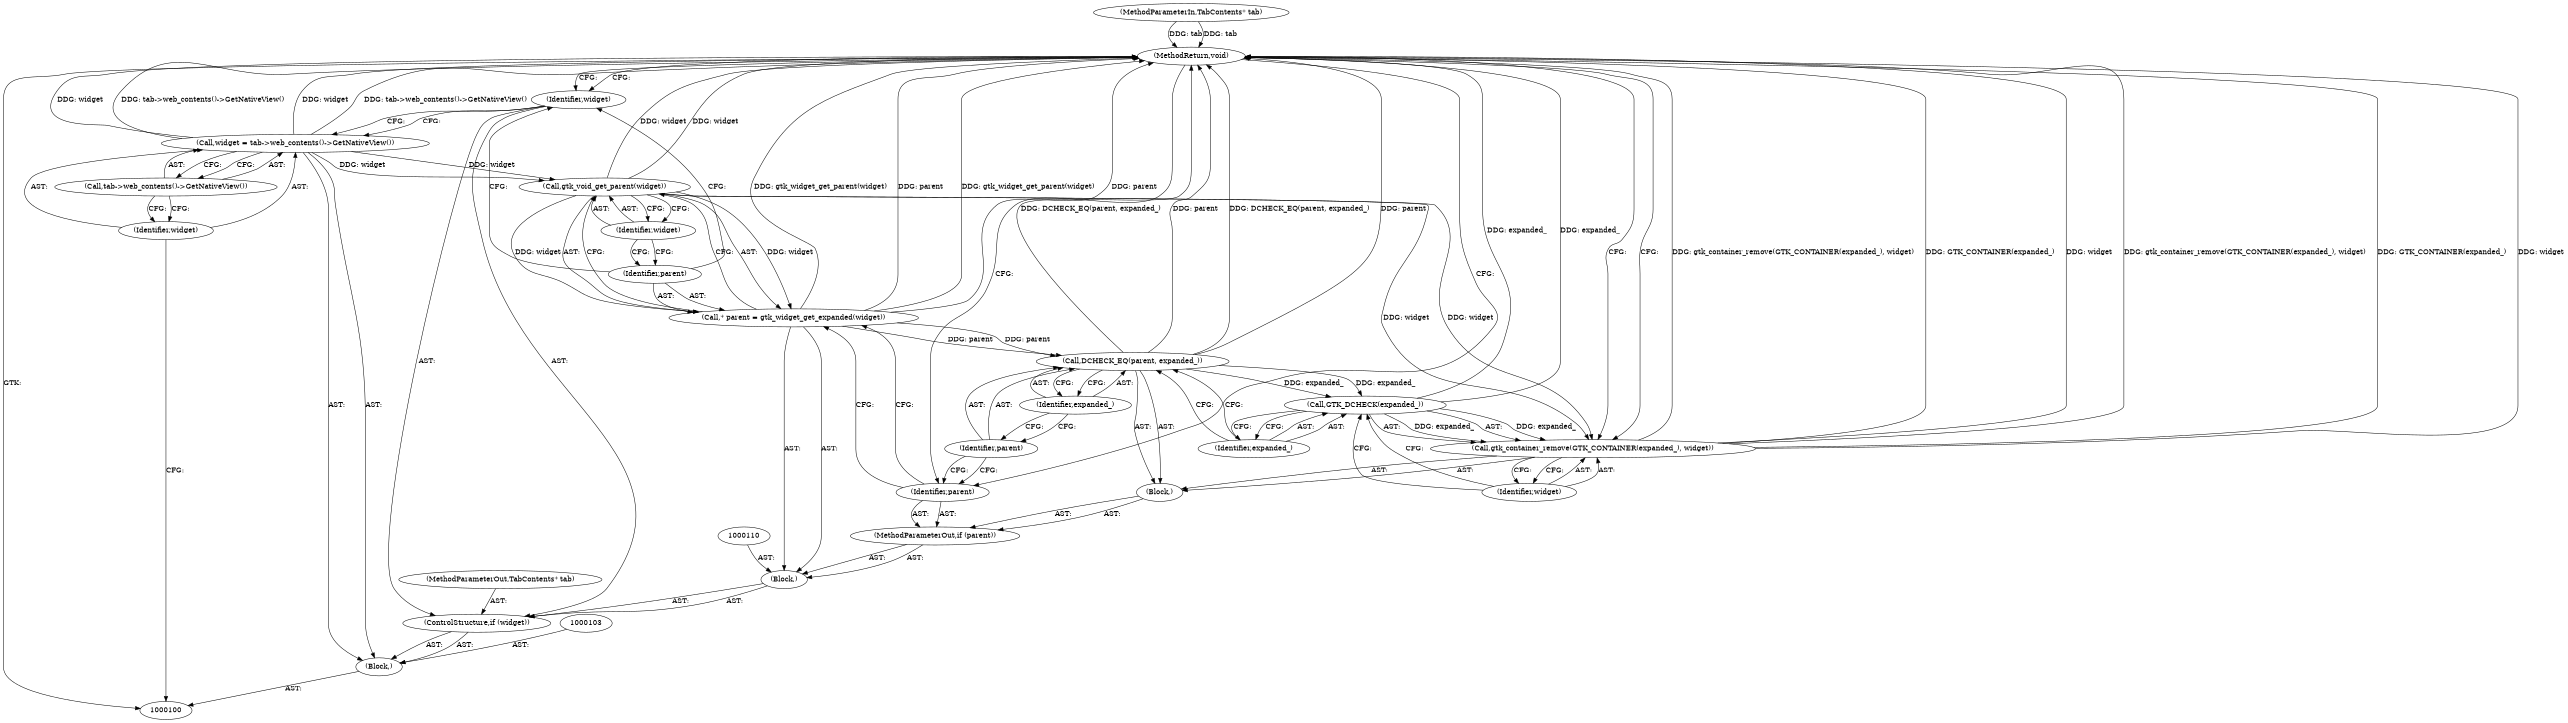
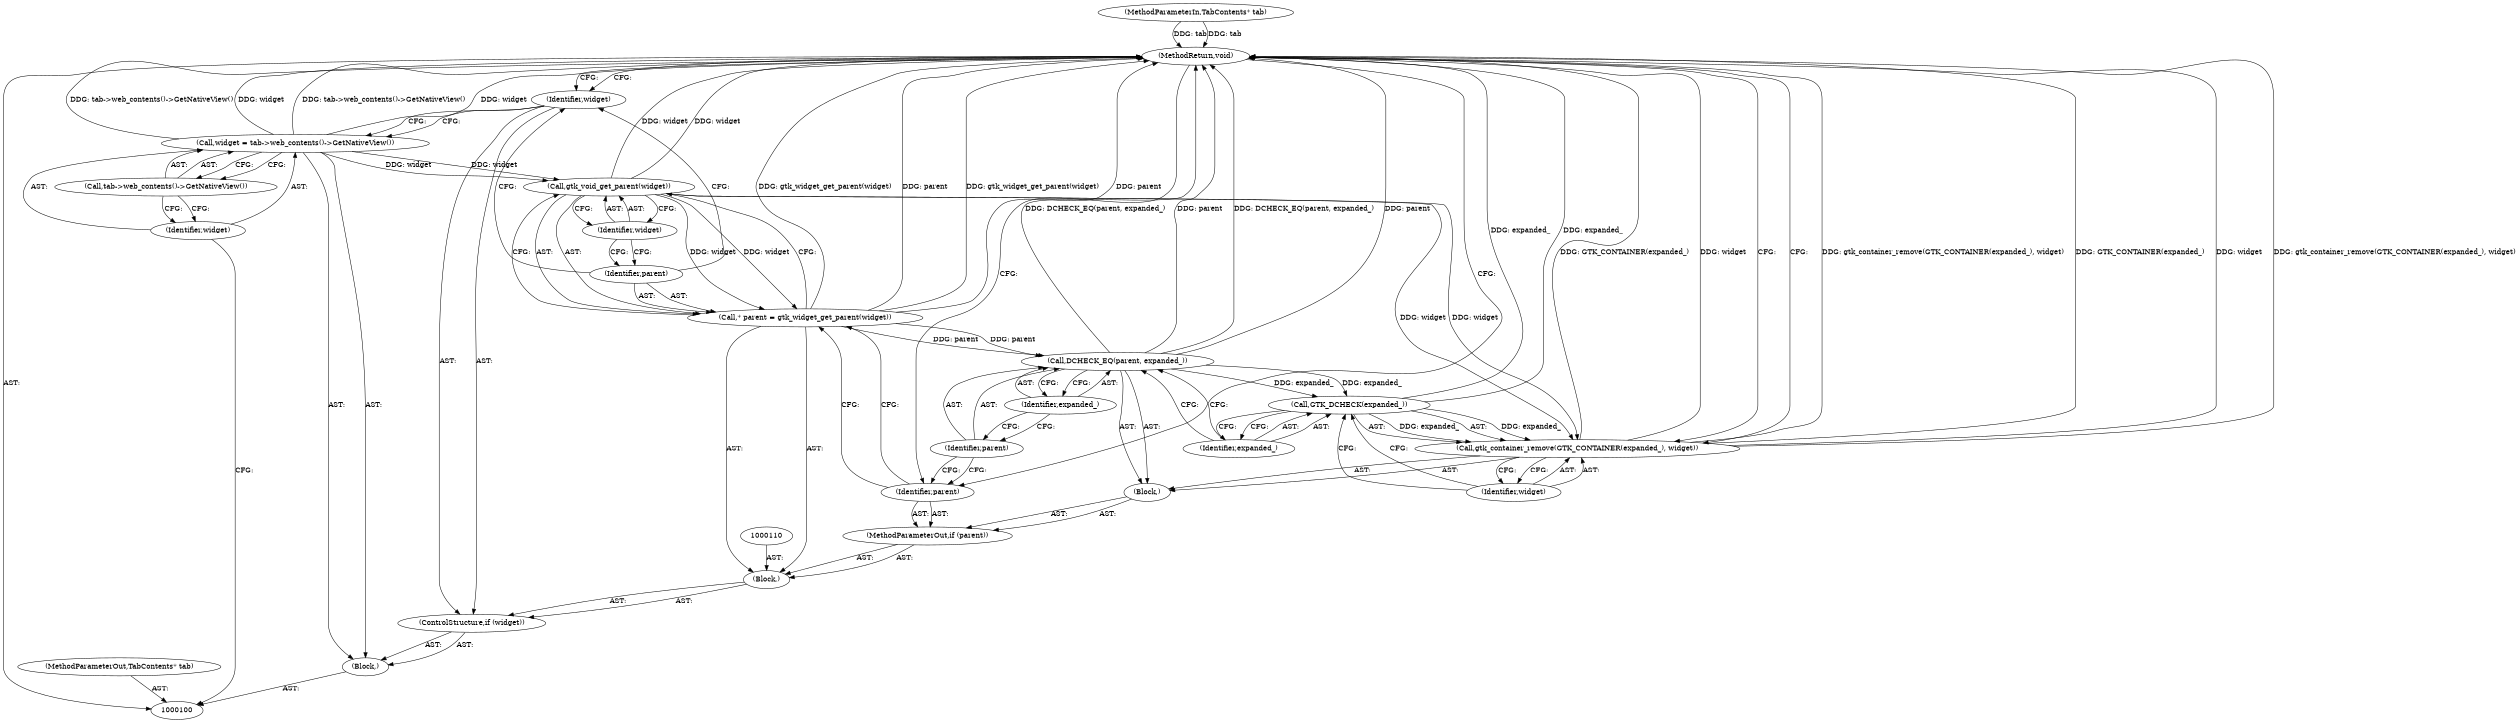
(794, 318) -> (805, 318)
(14, 383) -> (13, 383)
(490, 599) -> (147, 687)
(586, 623) -> none
